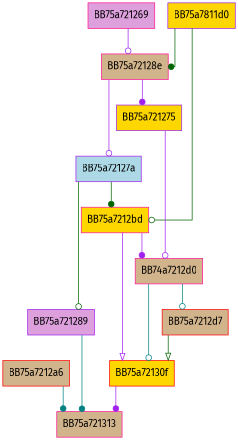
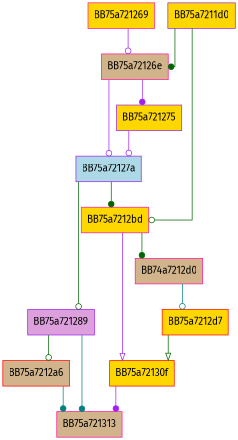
(121, 16) -> (121, 16)
(202, 16) -> (202, 16)
(135, 67) -> (135, 67)
(165, 192) -> (129, 140)
(142, 243) -> (142, 243)
(149, 319) -> none
(195, 322) -> (195, 322)
none -> (49, 345)
